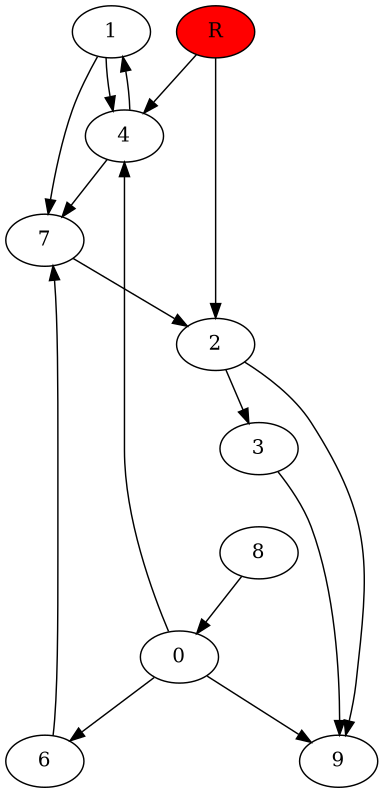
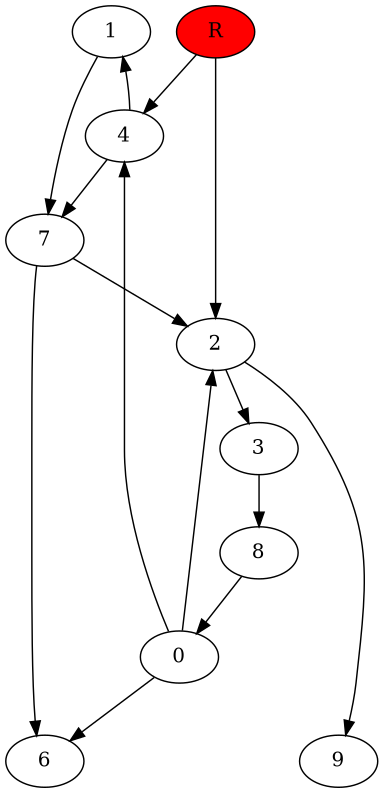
(107, 77) -> none
(58, 508) -> (32, 493)
(328, 591) -> (259, 494)
(253, 705) -> (197, 508)
